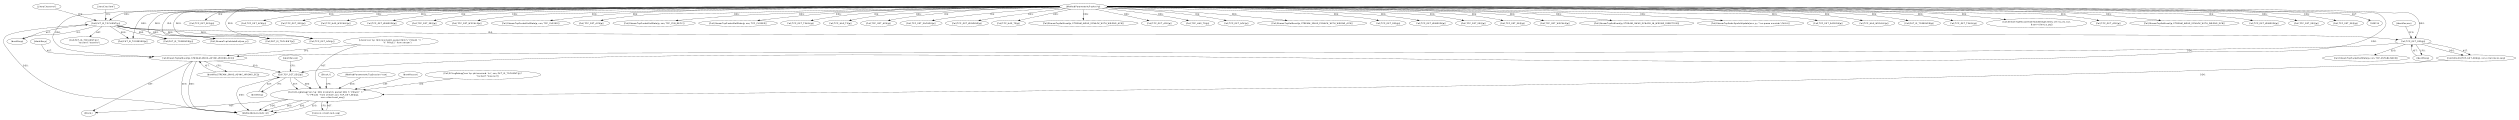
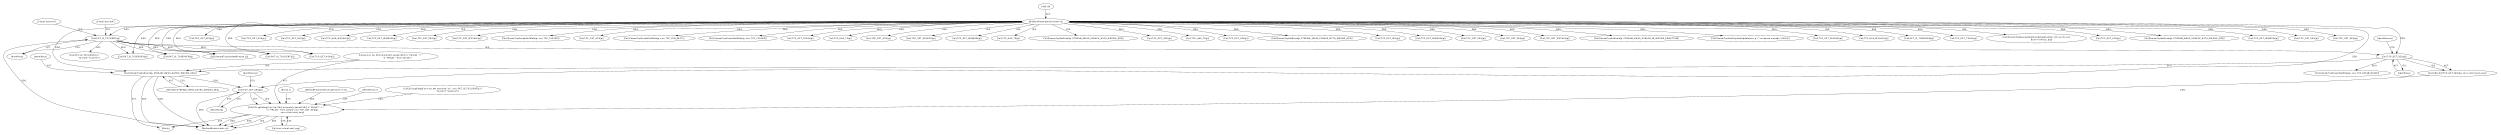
(1738, 7) -> (1046, 13)
